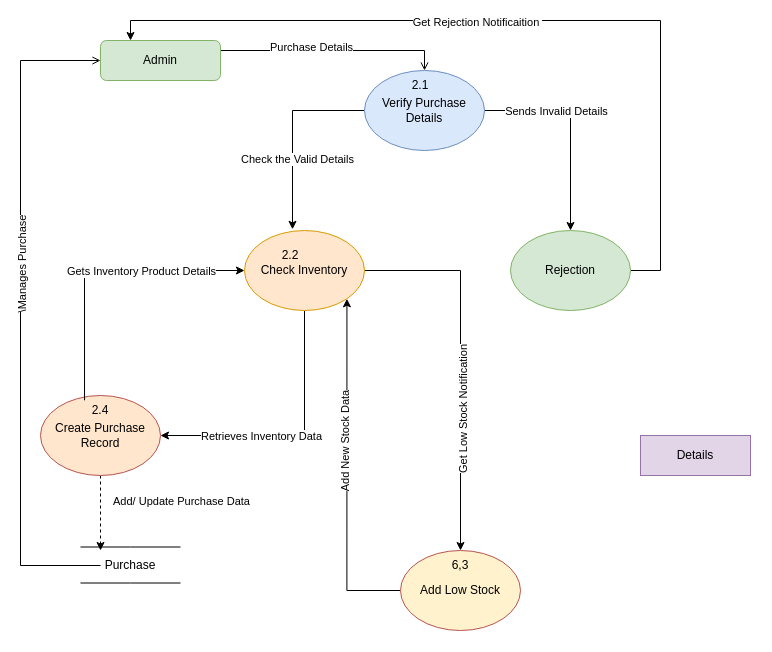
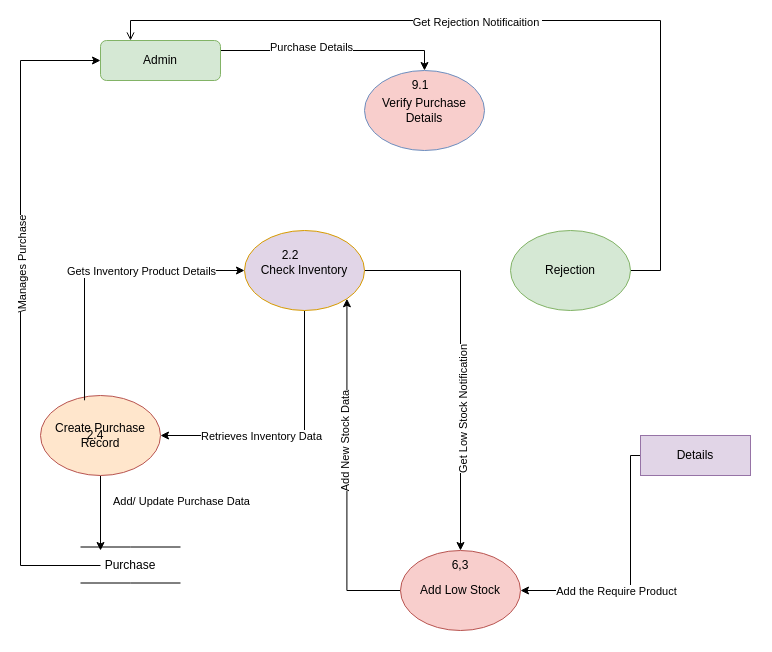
(131, 32) -> (131, 34)
(94, 61) -> (92, 61)
(425, 64) -> (425, 62)
(421, 86) -> (421, 86)
(425, 111) -> (425, 111)
(571, 124) -> none
(293, 131) -> none
(305, 271) -> (305, 271)
(101, 411) -> (96, 436)
(101, 509) -> (101, 509)
none -> (631, 570)
(461, 591) -> (461, 591)
